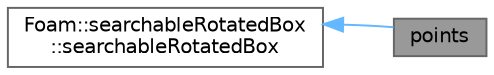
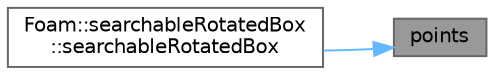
(369, 26) -> (349, 50)
